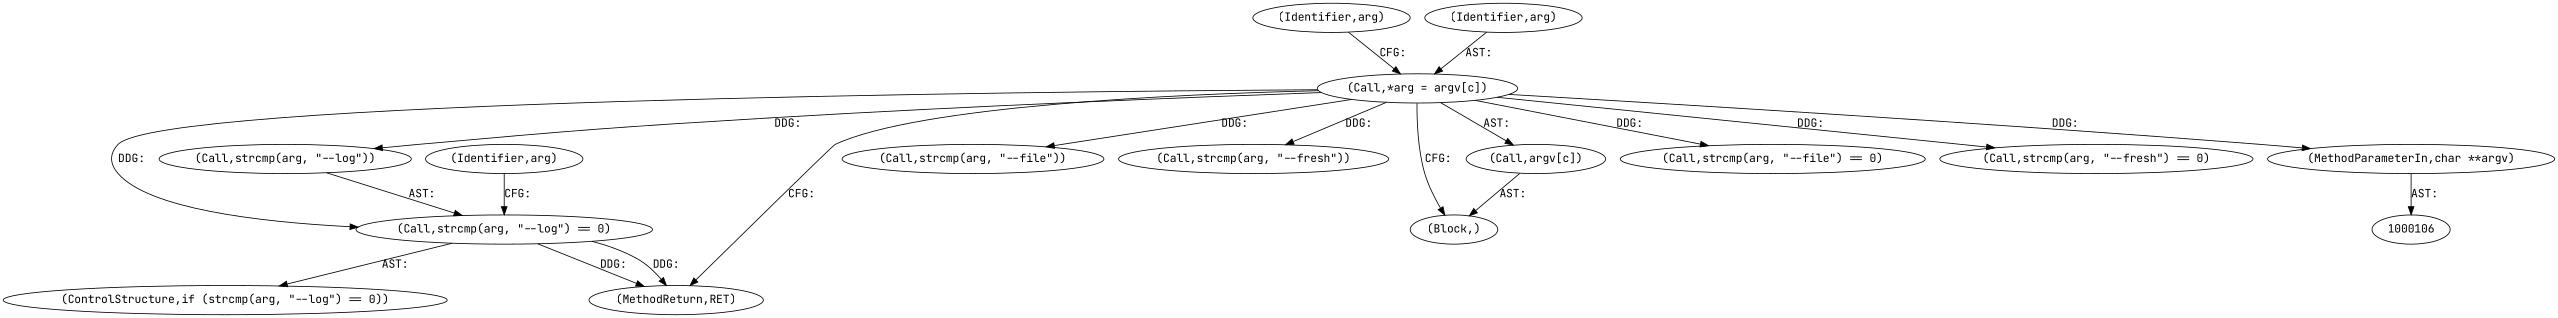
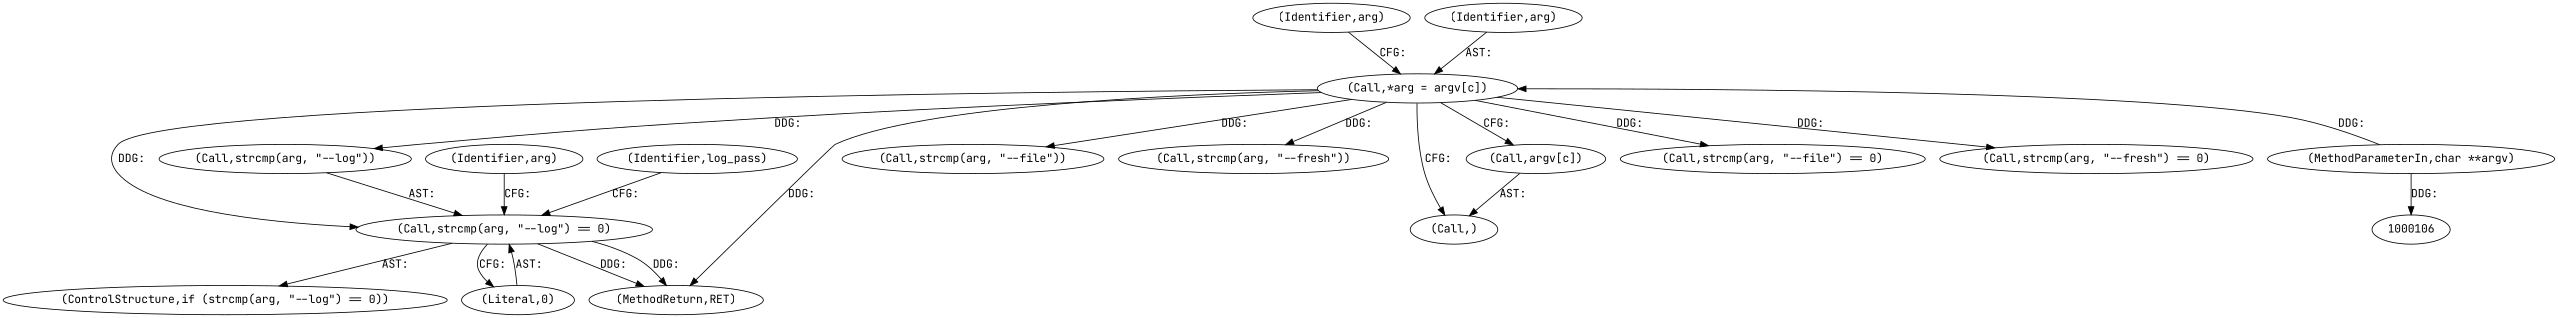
(1906, 119) -> (1955, 94)
(1500, 124) -> (1500, 124)
none -> (697, 159)
(805, 194) -> (805, 194)
(2428, 194) -> (2428, 194)
(1454, 230) -> (1454, 230)
none -> (518, 300)
